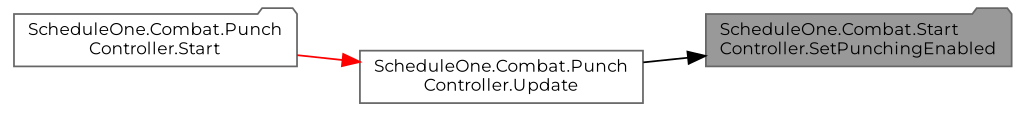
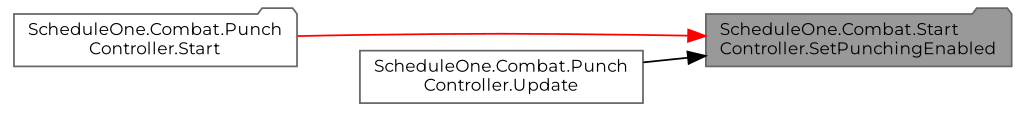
(320, 58) -> (493, 34)
